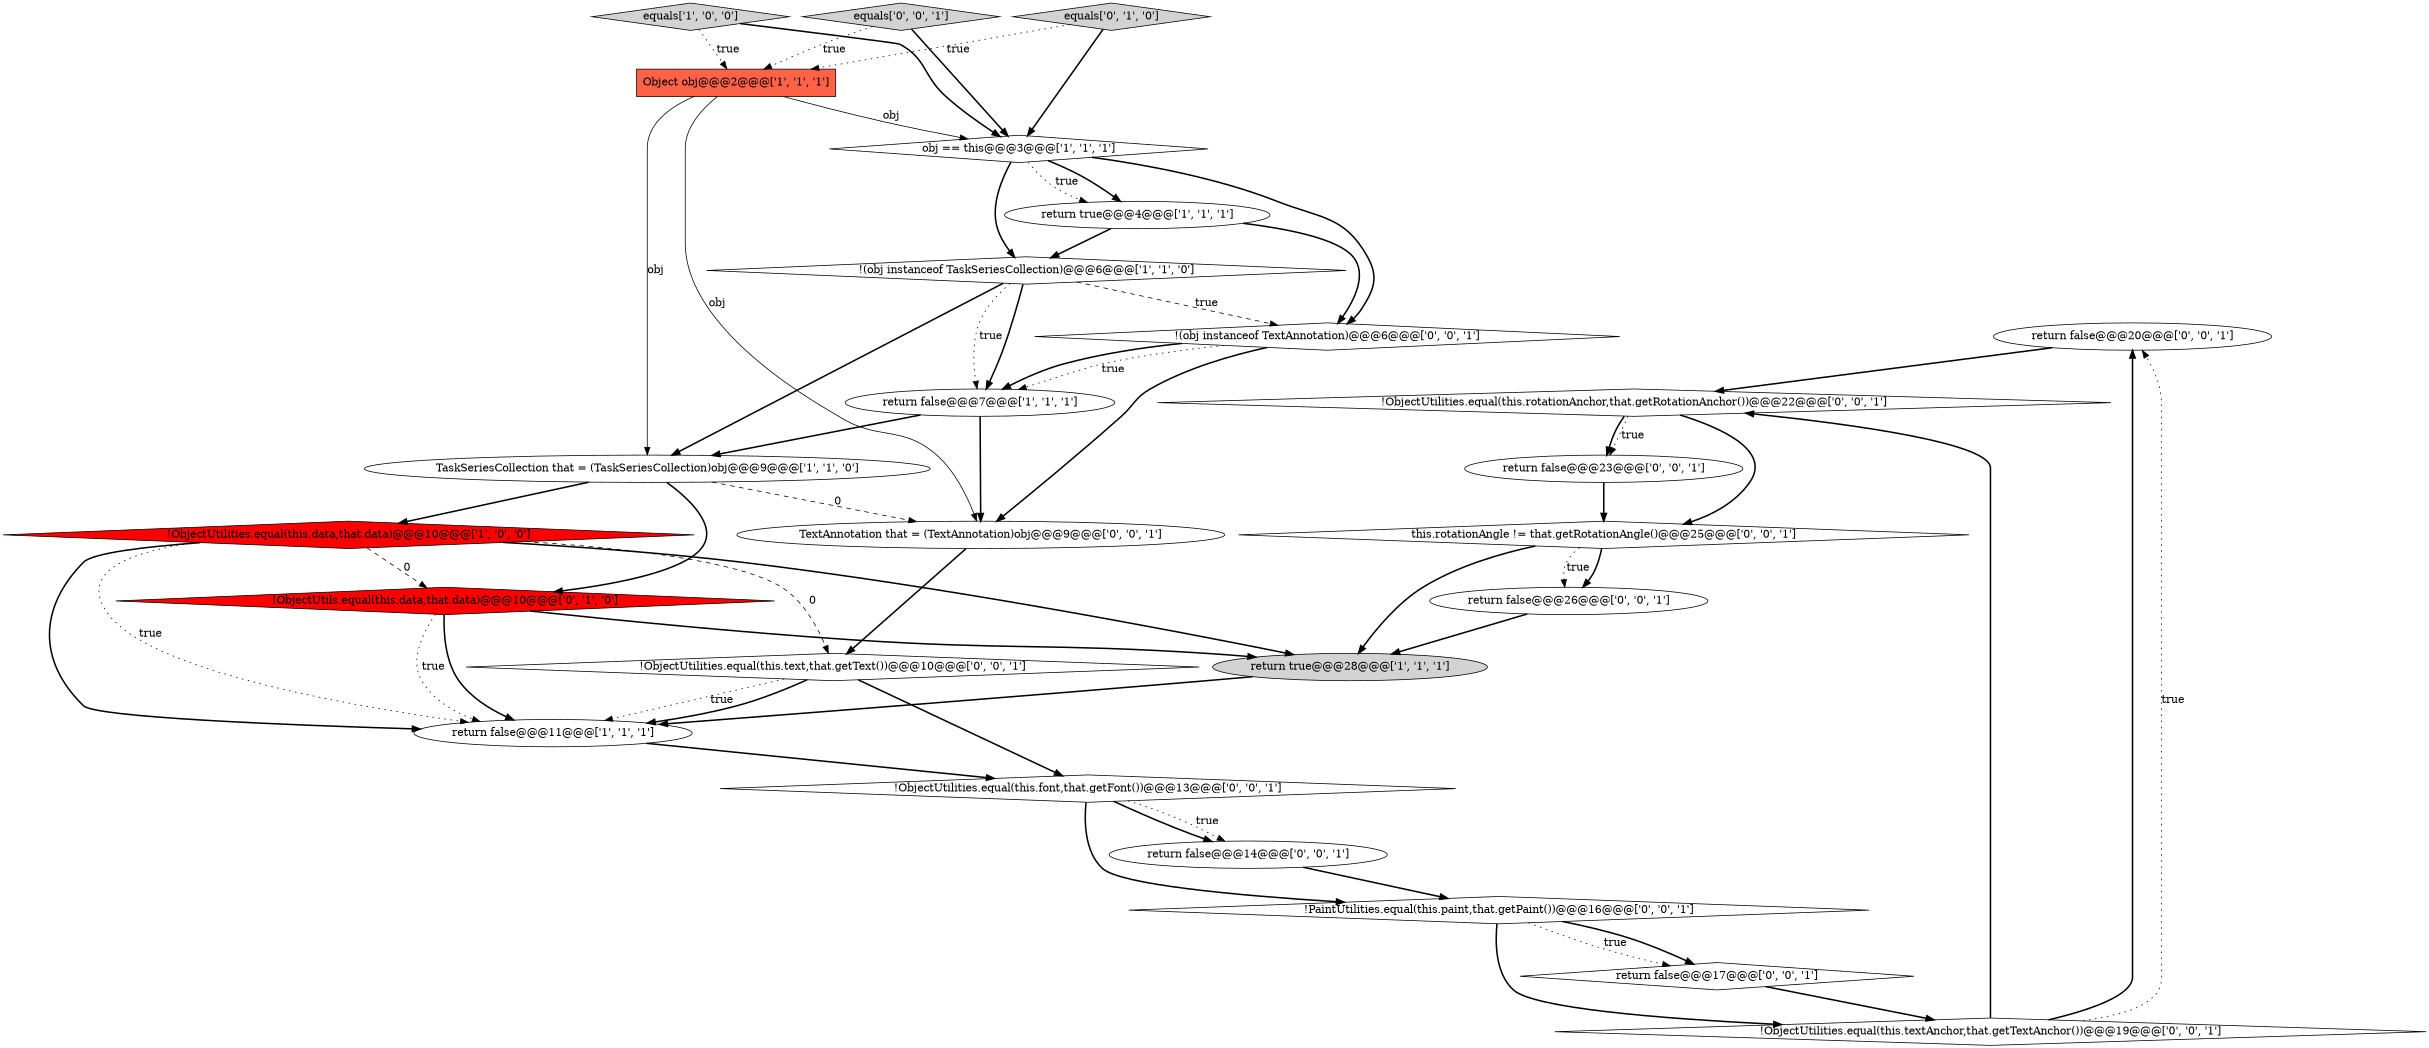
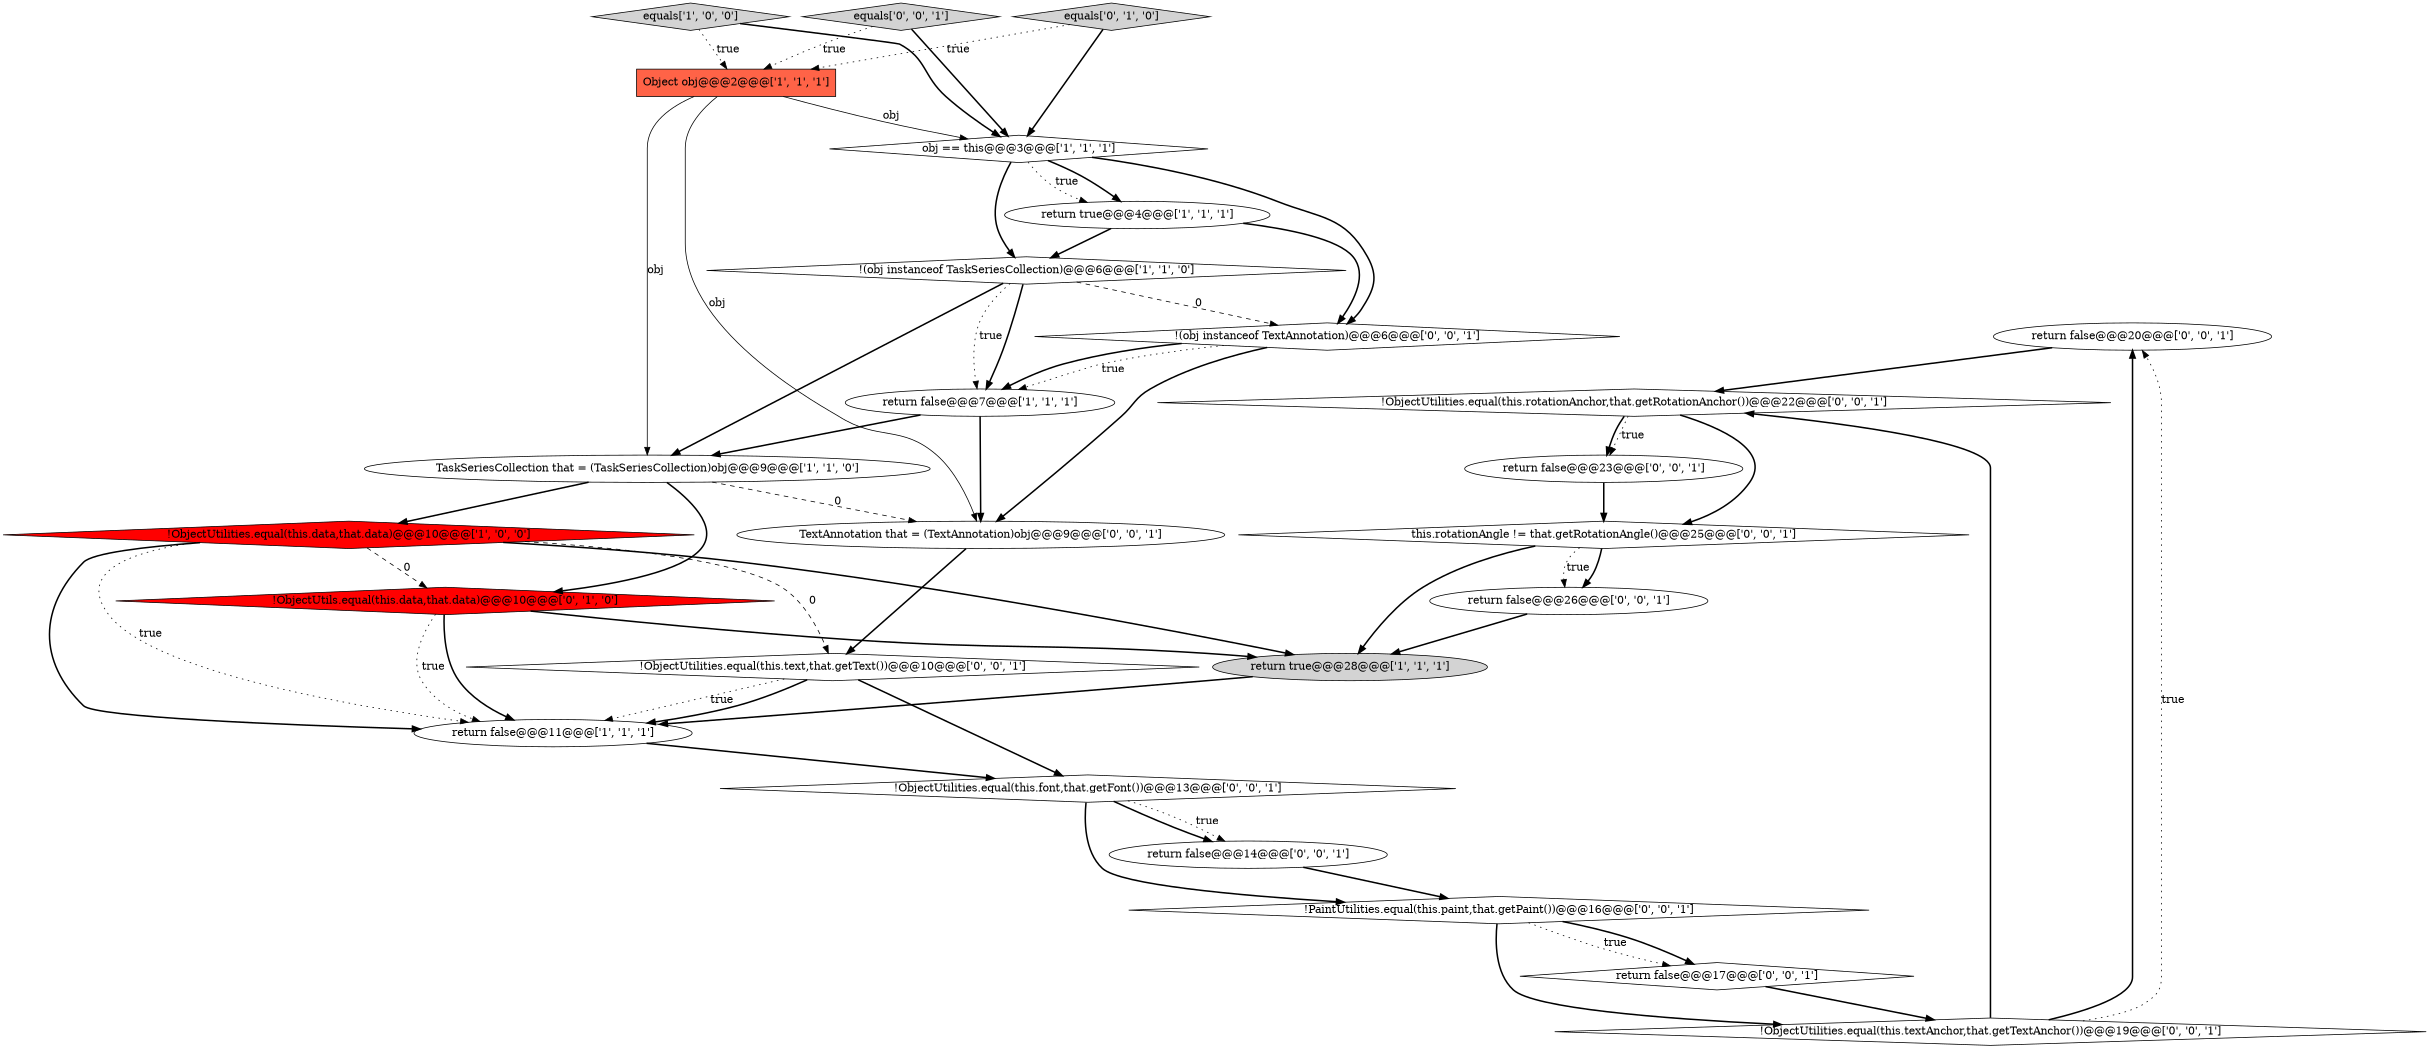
(1207, 304) -> (1199, 304)
